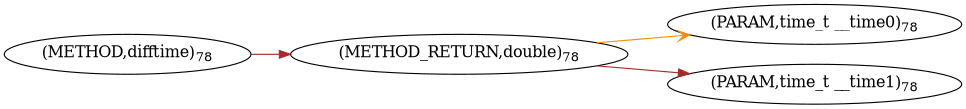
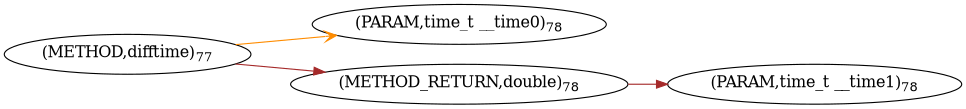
(638, 39) -> (280, 41)
(205, 53) -> (205, 53)
